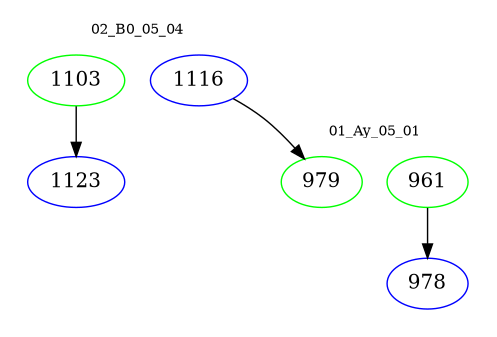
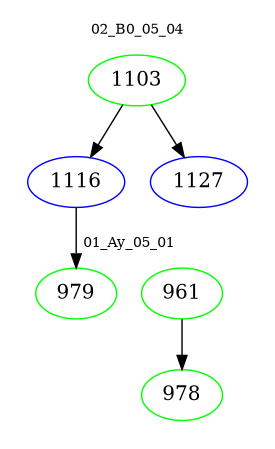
none -> (110, 125)
(76, 182) -> (199, 182)
(428, 284) -> (182, 395)
